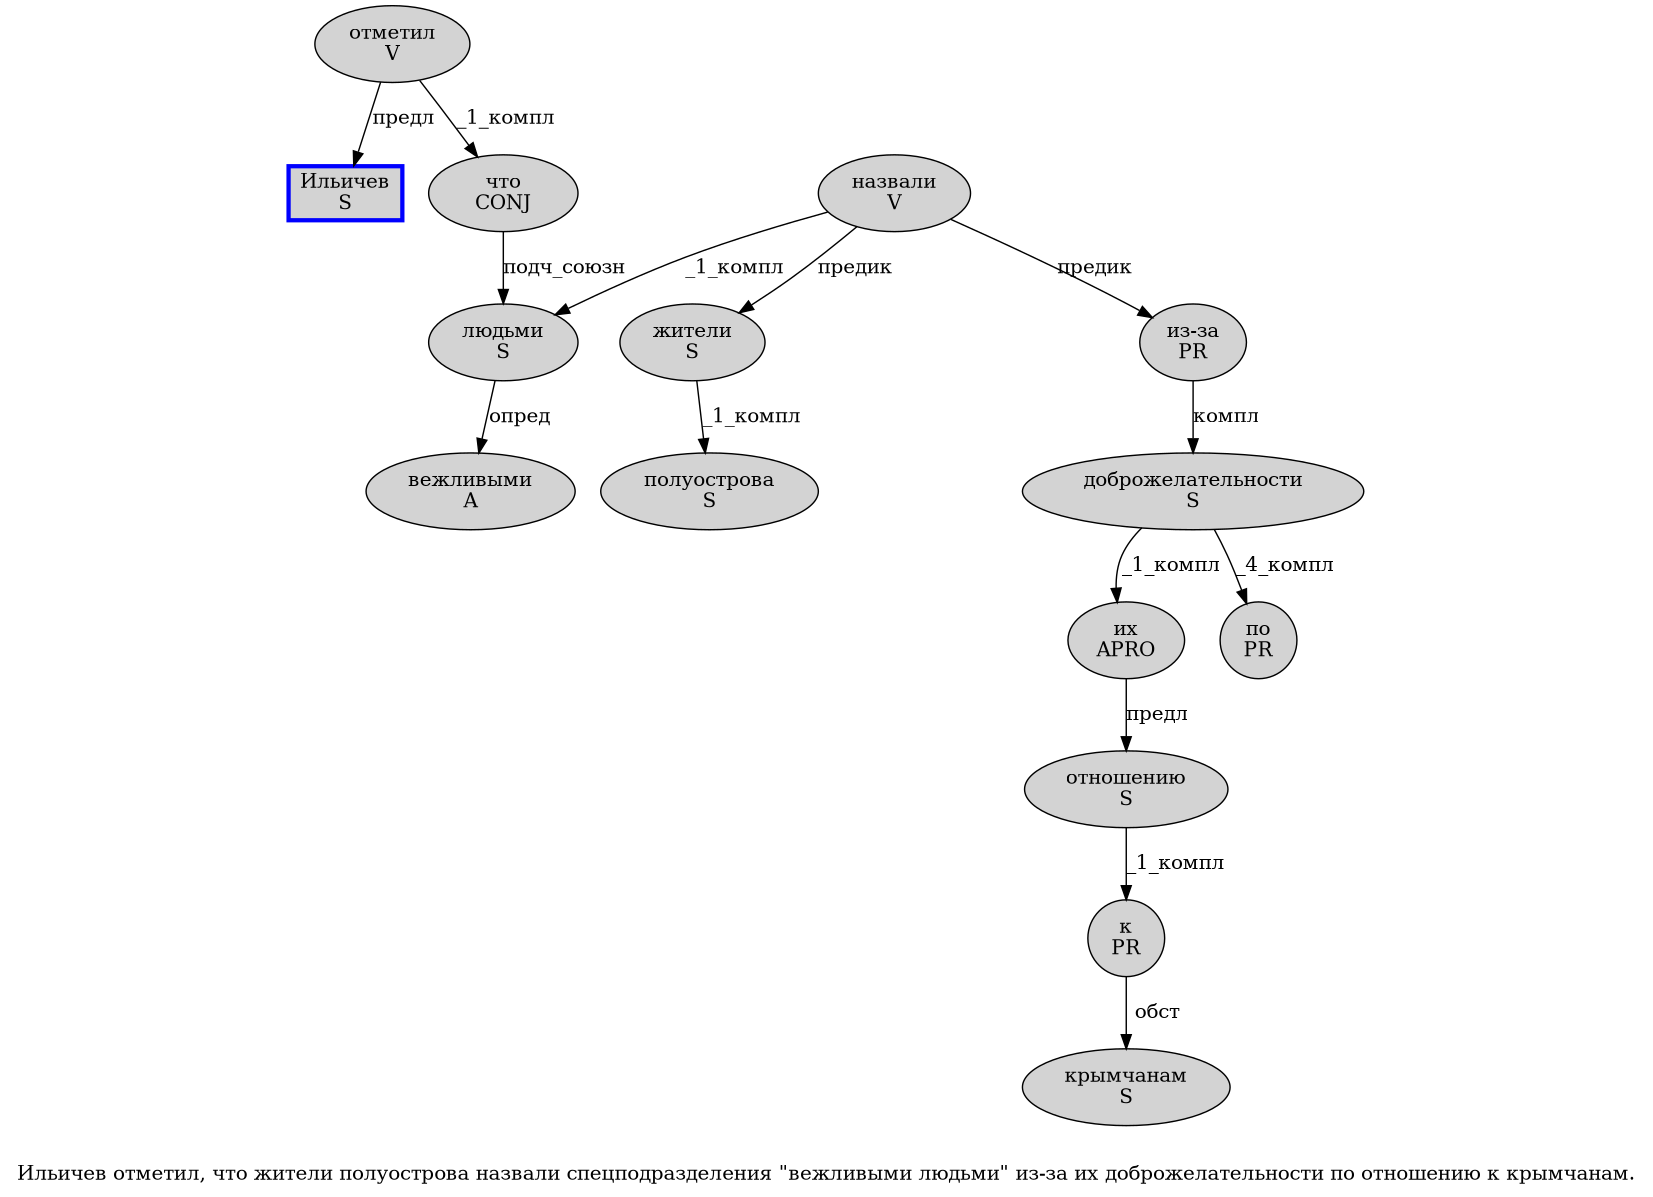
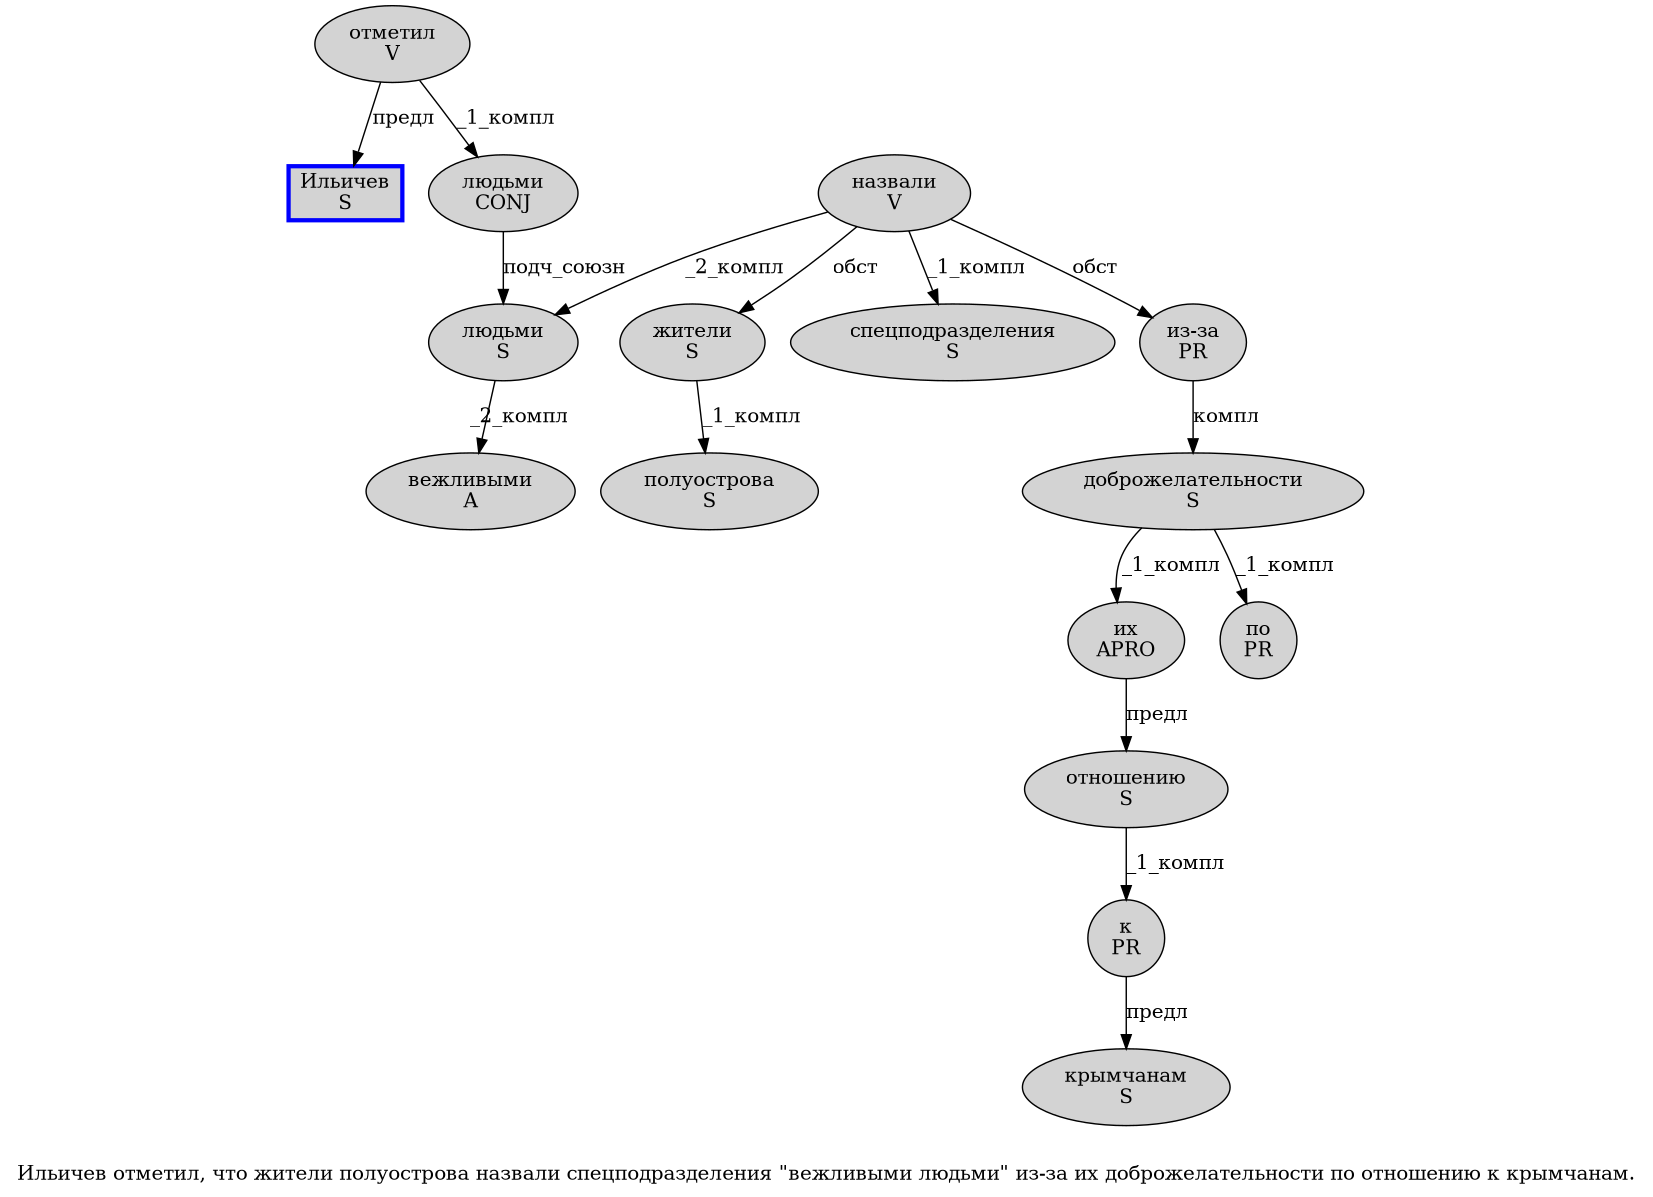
(503, 193) -> (503, 193)
(735, 268) -> (735, 268)
(855, 268) -> (855, 268)
(1095, 268) -> (1095, 268)
none -> (953, 342)
(520, 417) -> (520, 417)
(1286, 566) -> (1286, 566)
(1158, 1013) -> (1158, 1013)
